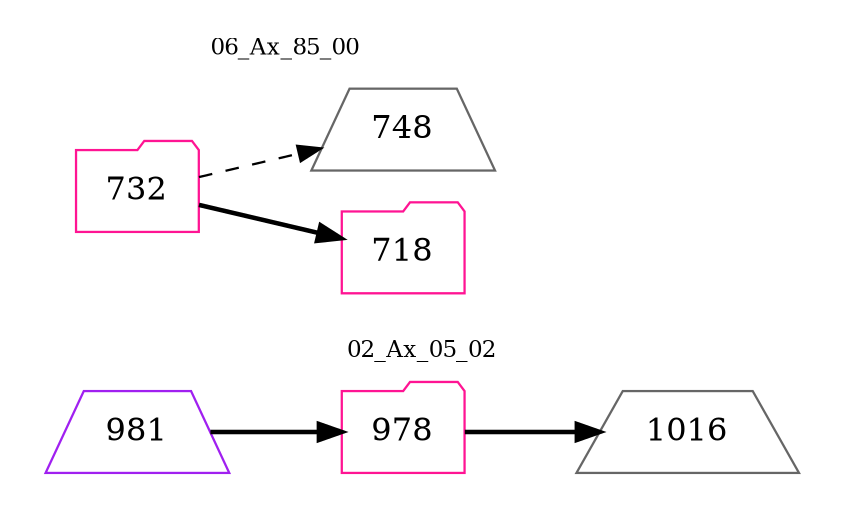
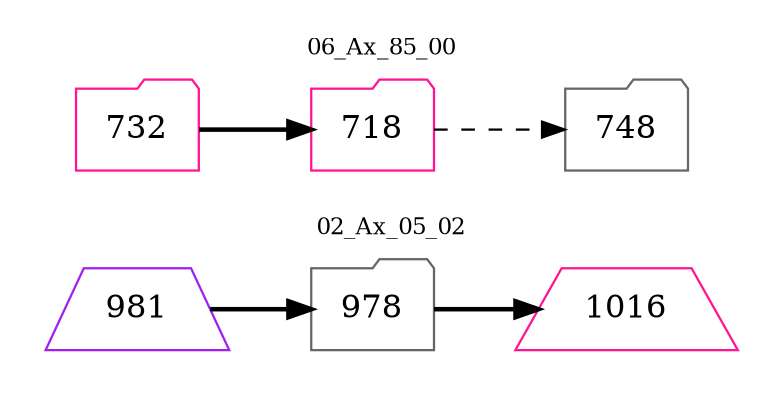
(403, 130) -> (627, 130)
(249, 165) -> (488, 130)
(403, 432) -> (373, 309)
(688, 432) -> (627, 309)
